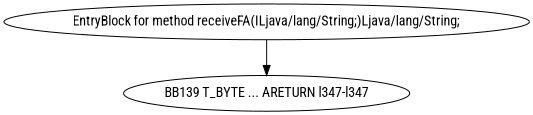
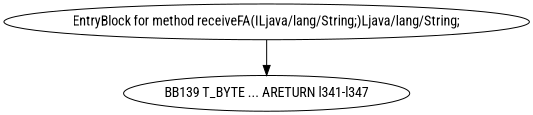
(267, 93) -> (267, 93)
